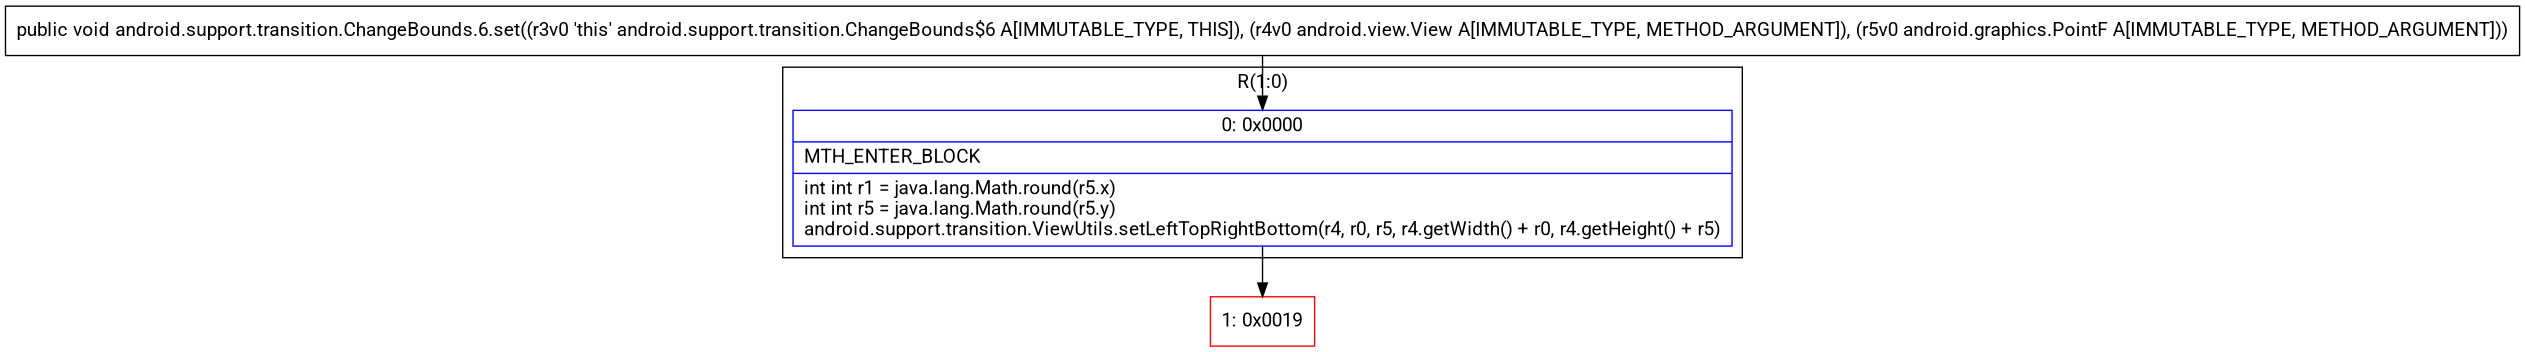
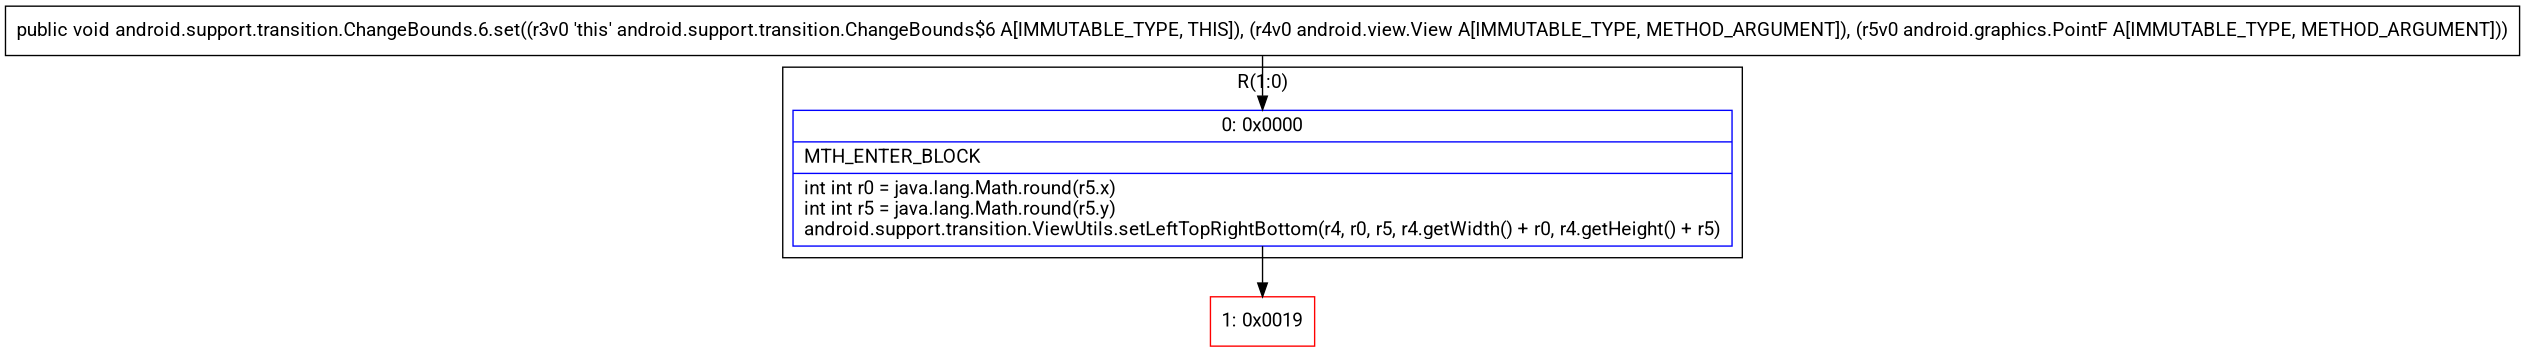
(960, 188) -> (960, 188)
